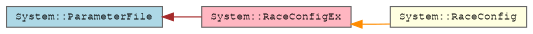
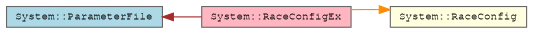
(376, 24) -> (365, 10)
